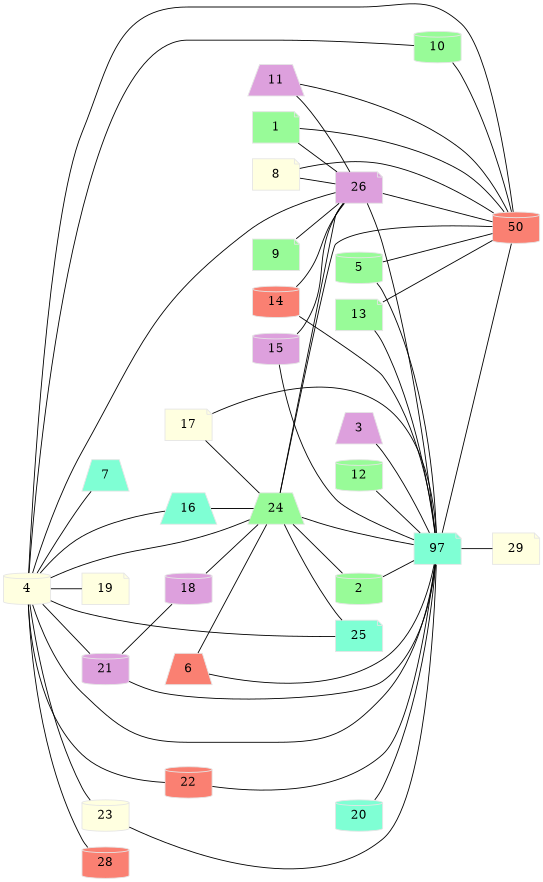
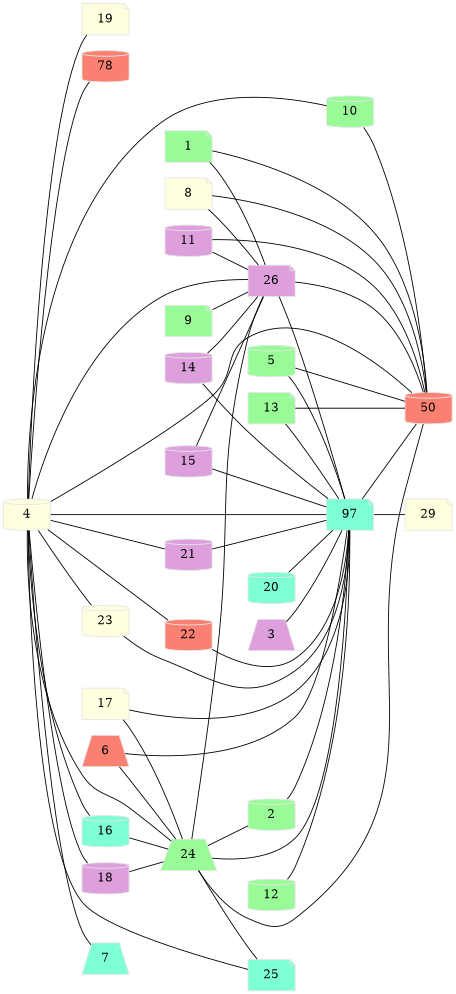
(276, 80) -> (189, 241)
(276, 302) -> (189, 368)
(189, 509) -> (106, 831)
(146, 630) -> (54, 741)
(106, 863) -> (106, 66)
